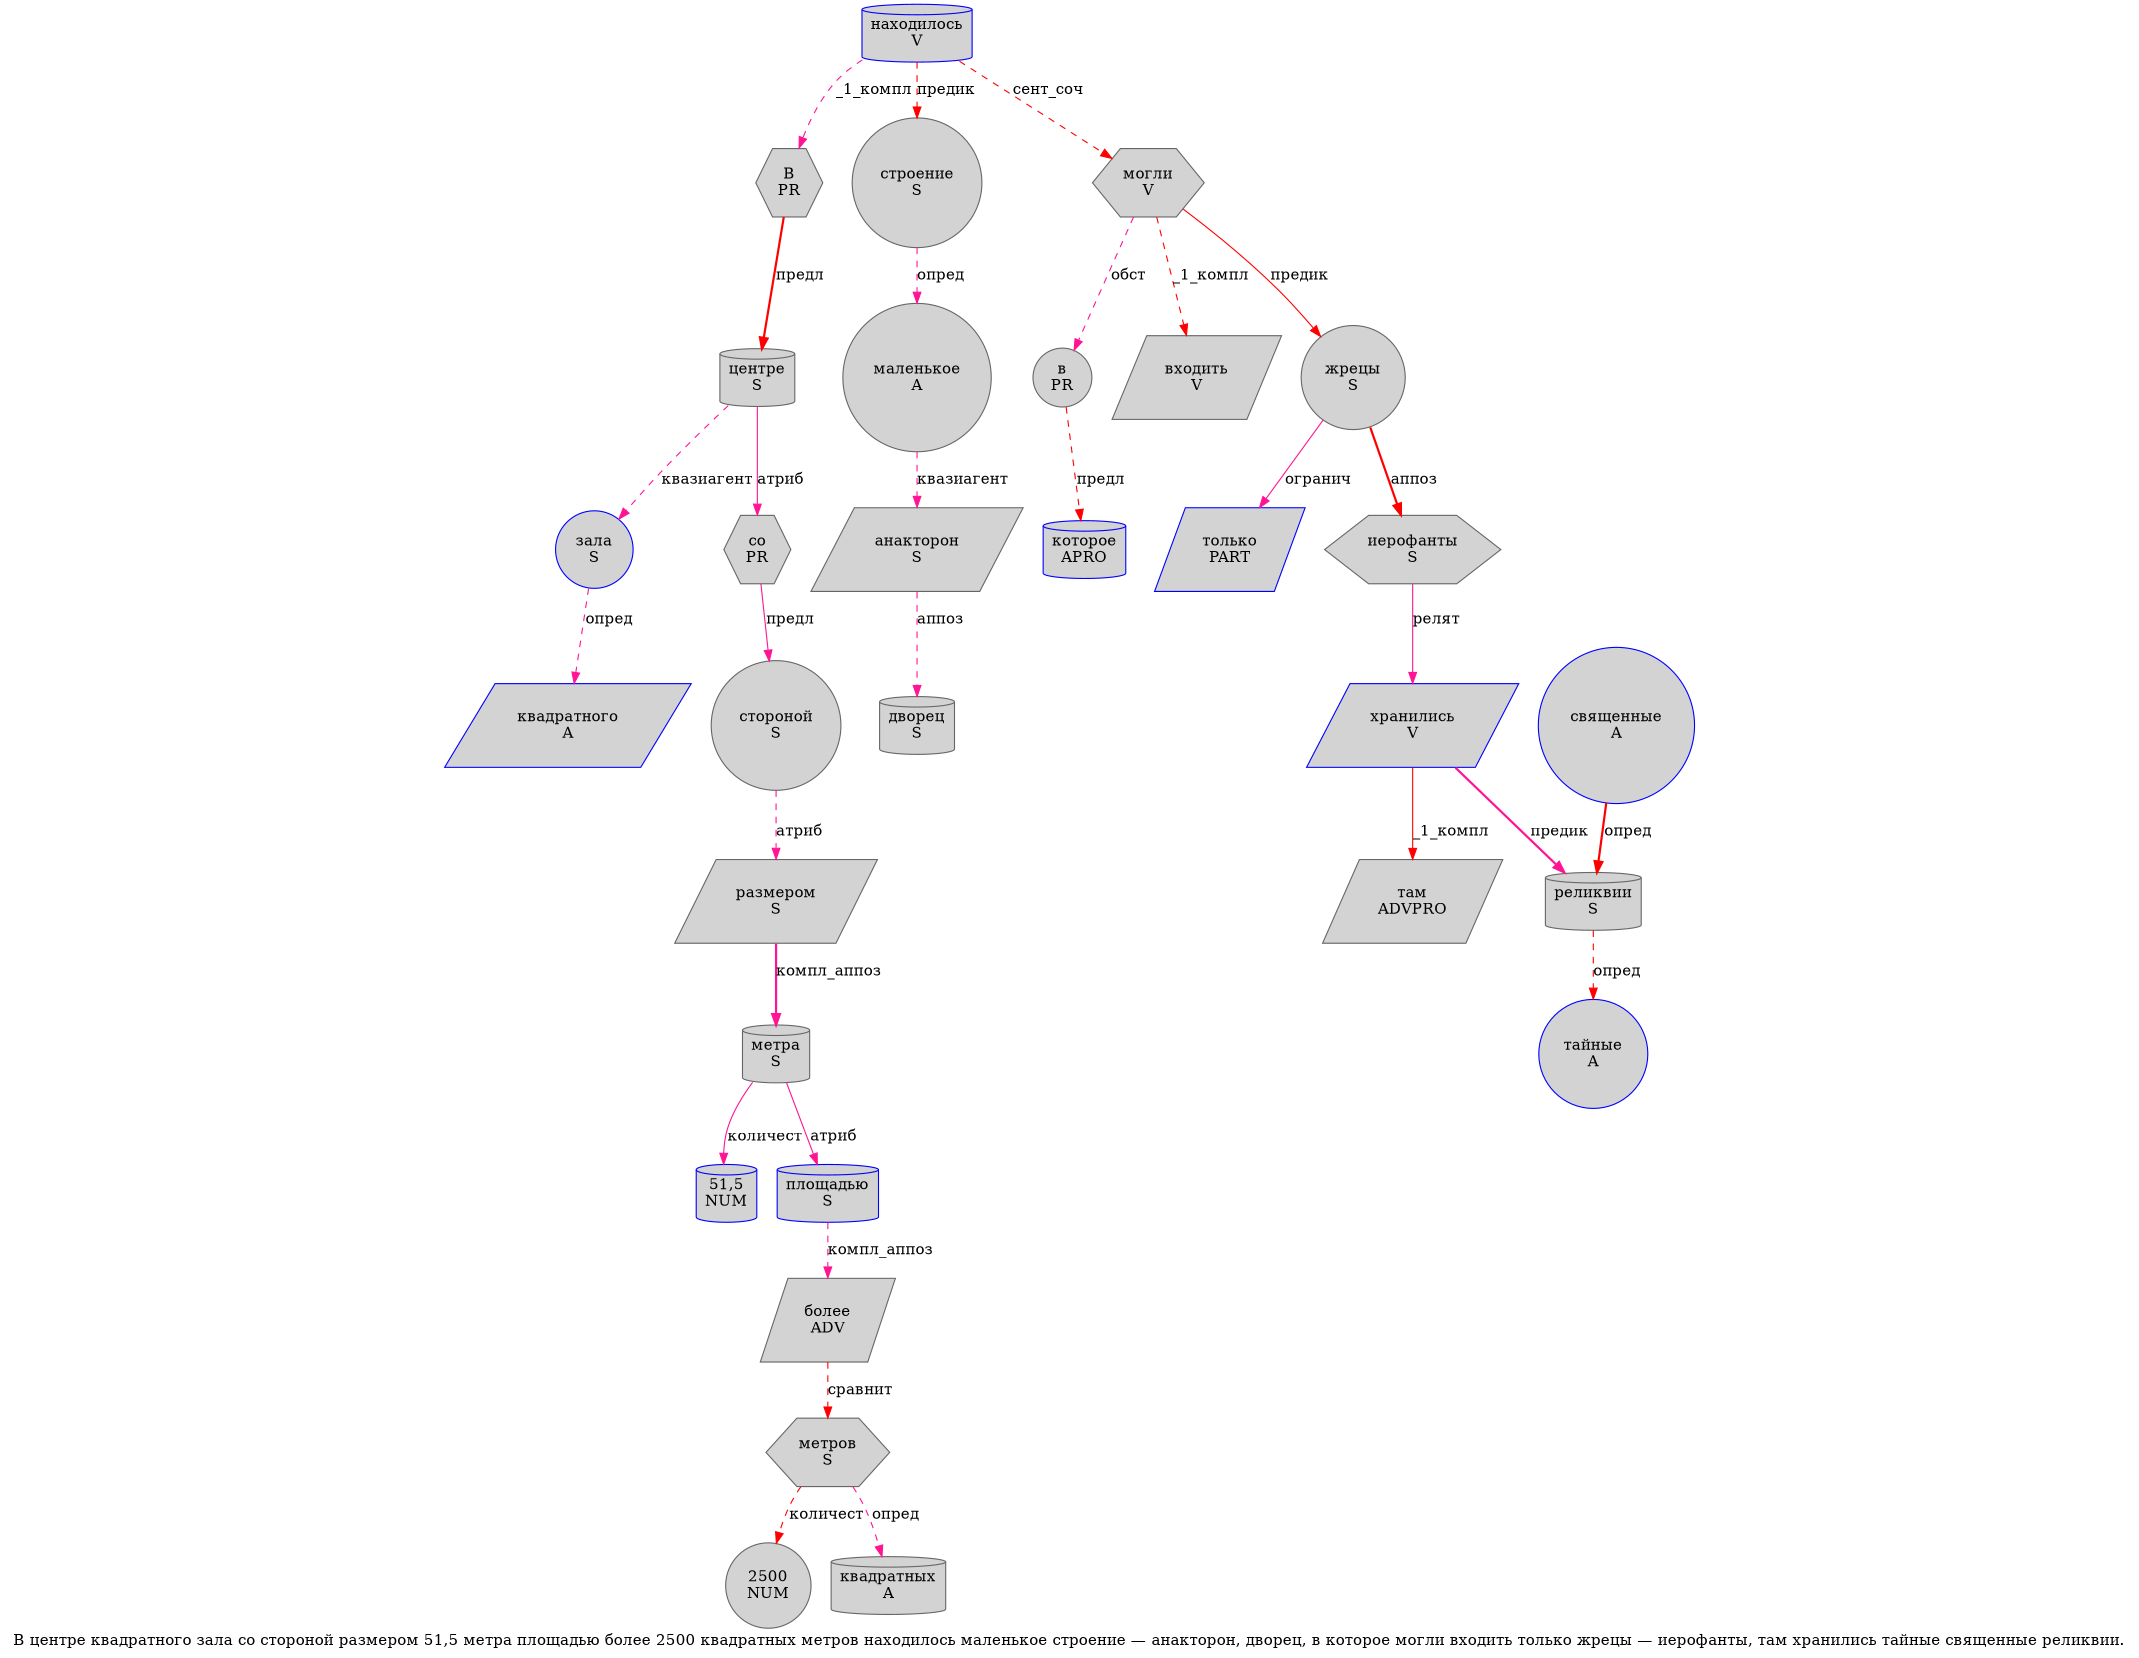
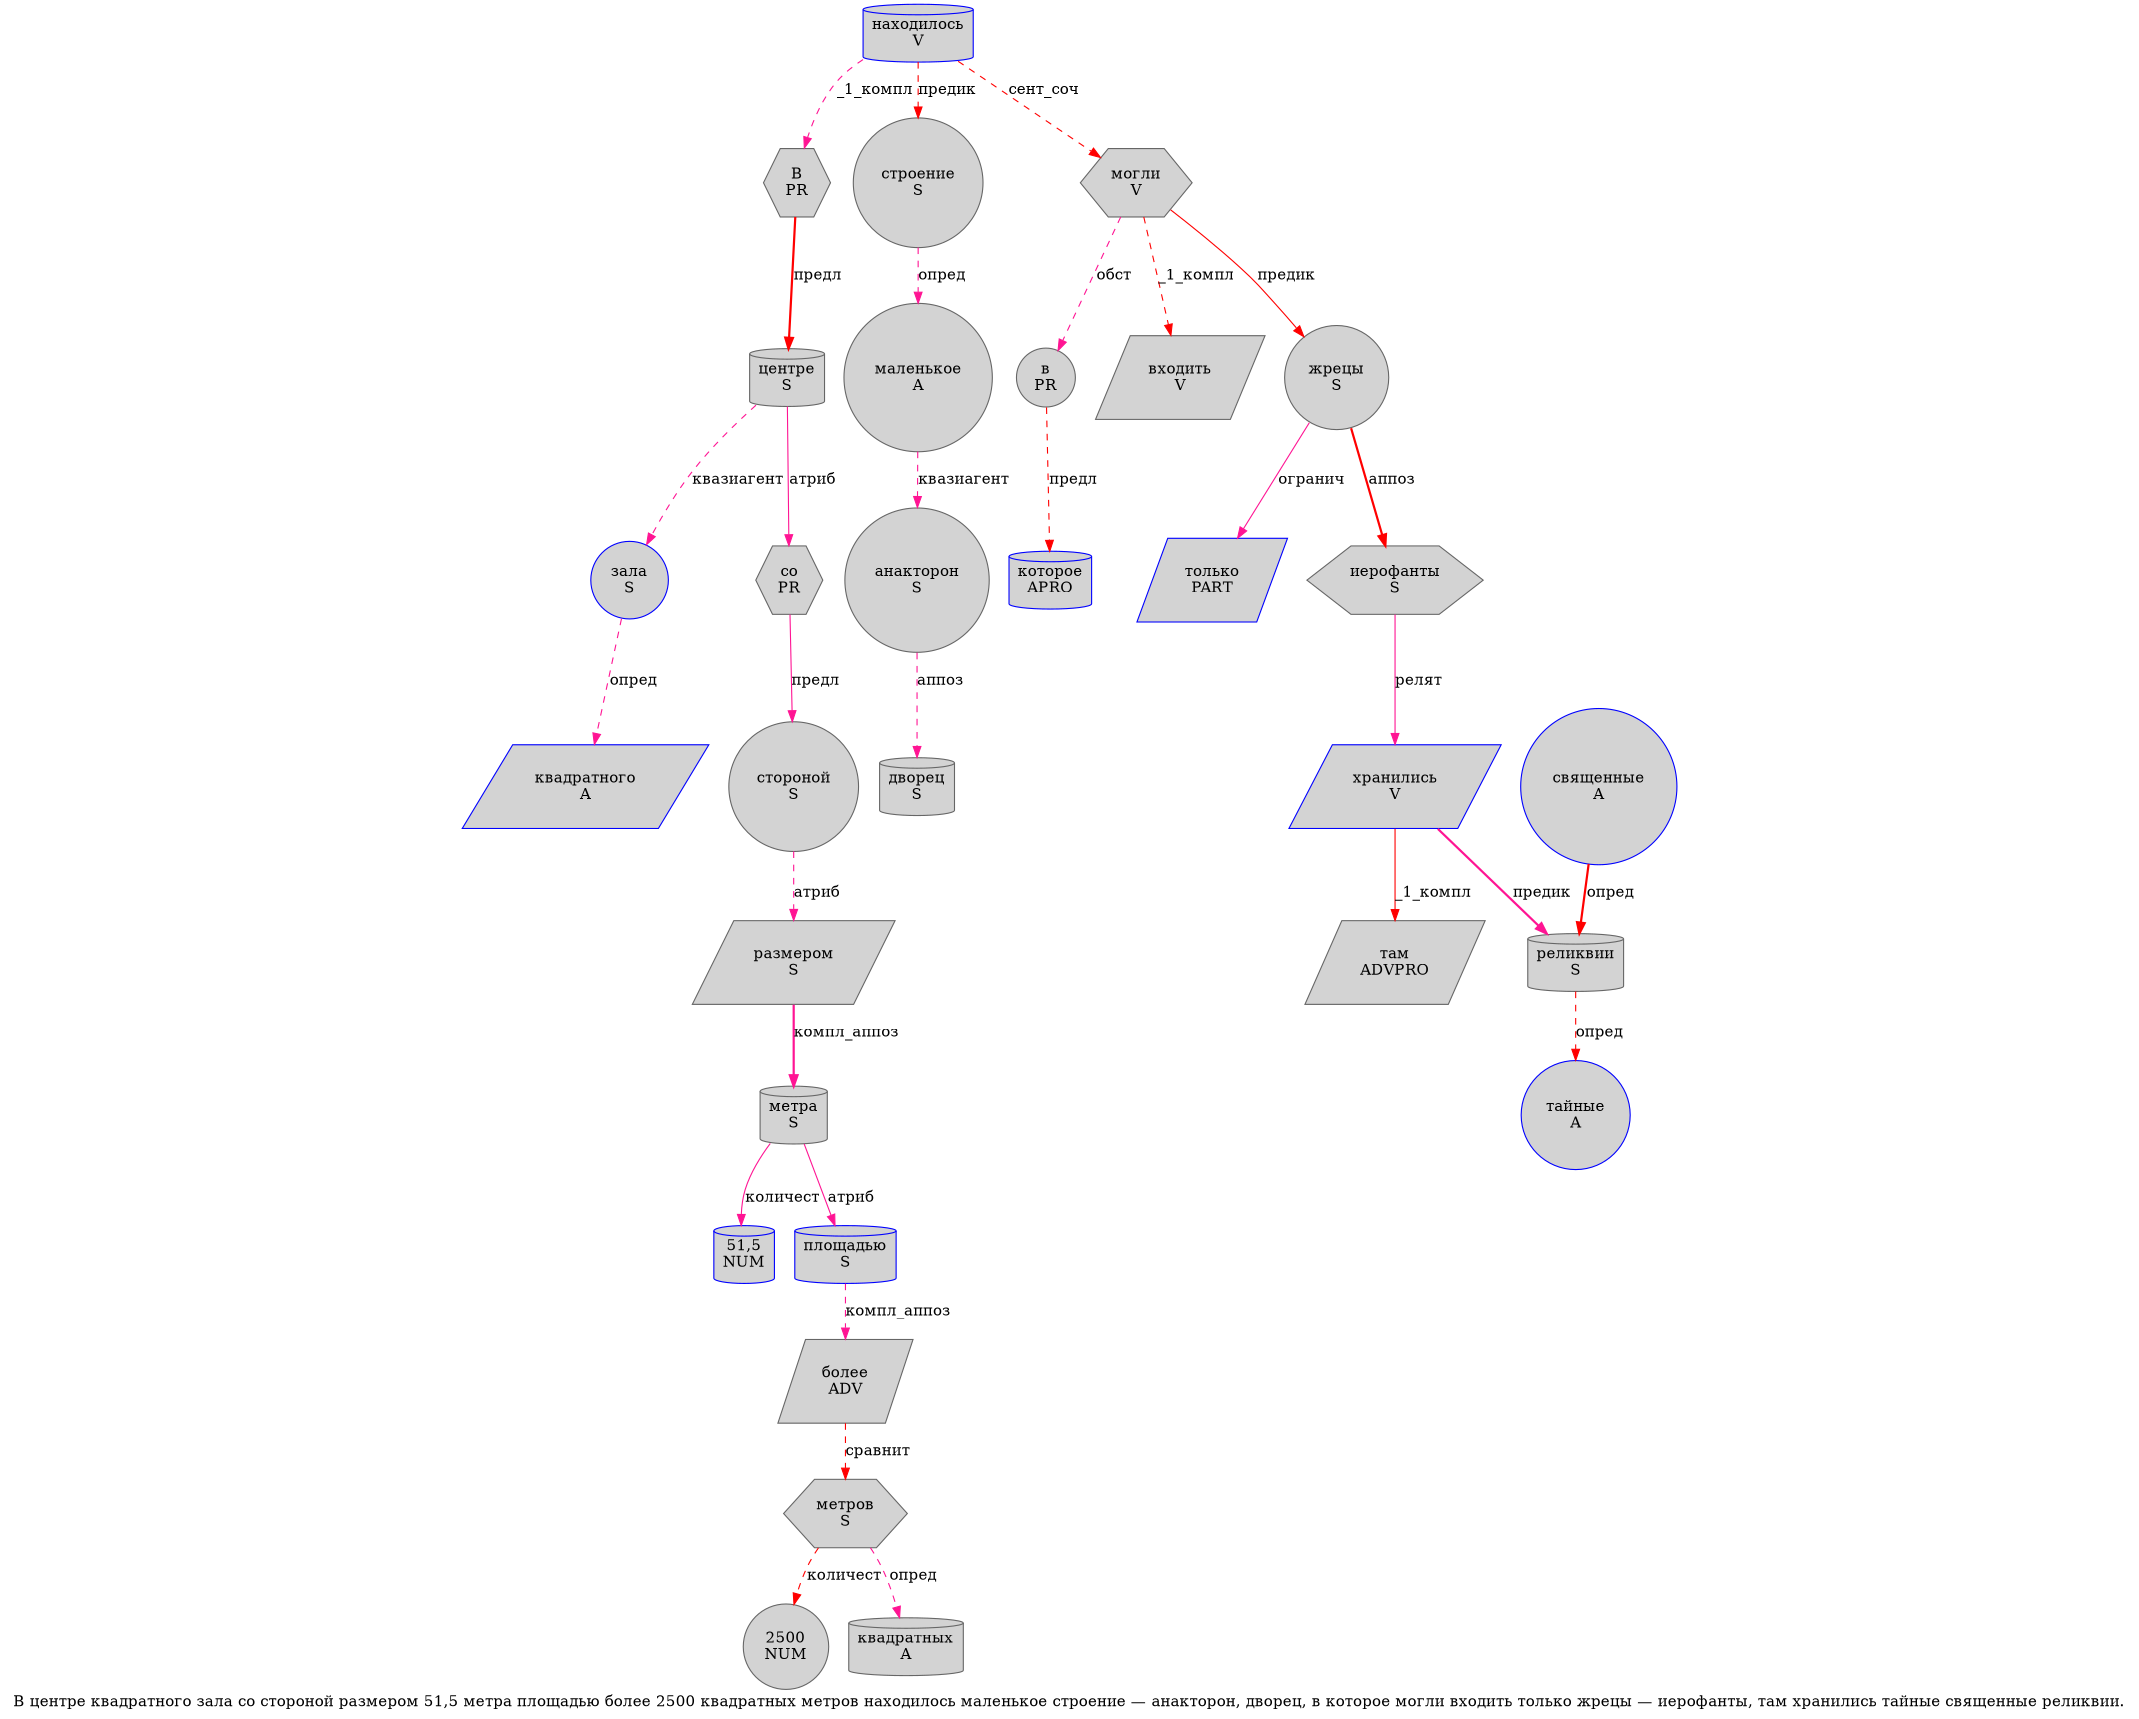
(917, 550) -> (917, 580)
